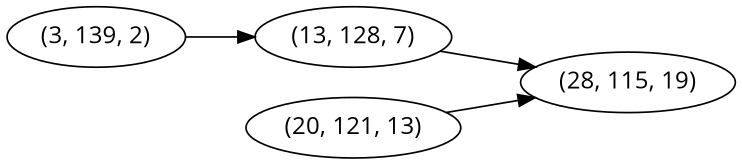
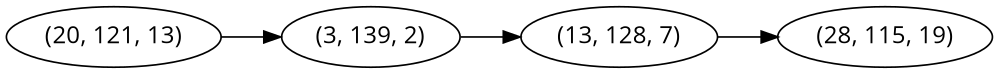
(482, 106) -> (242, 37)
